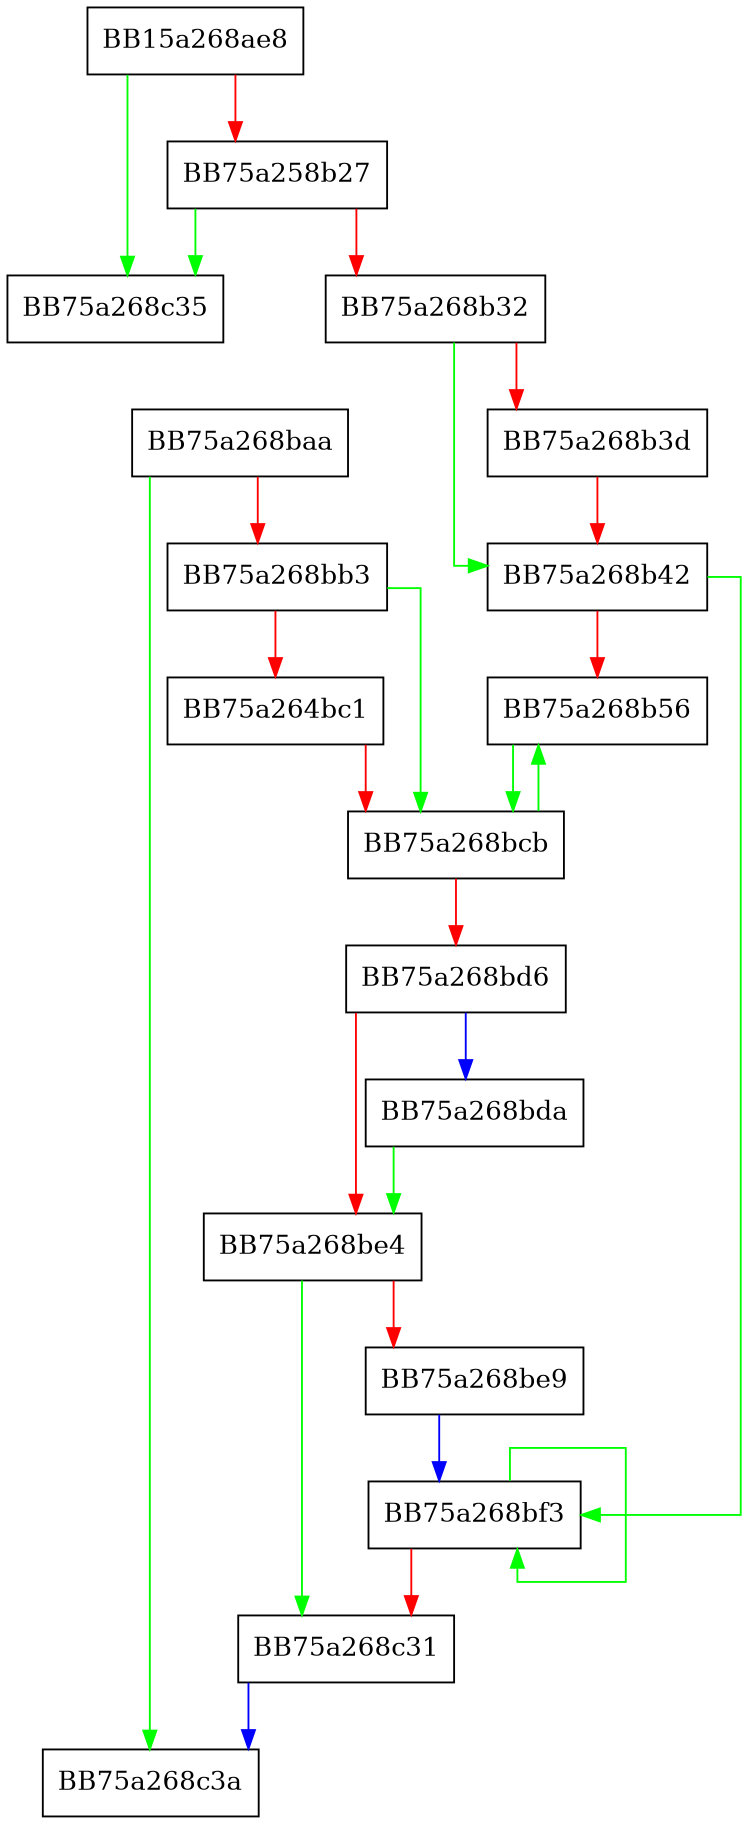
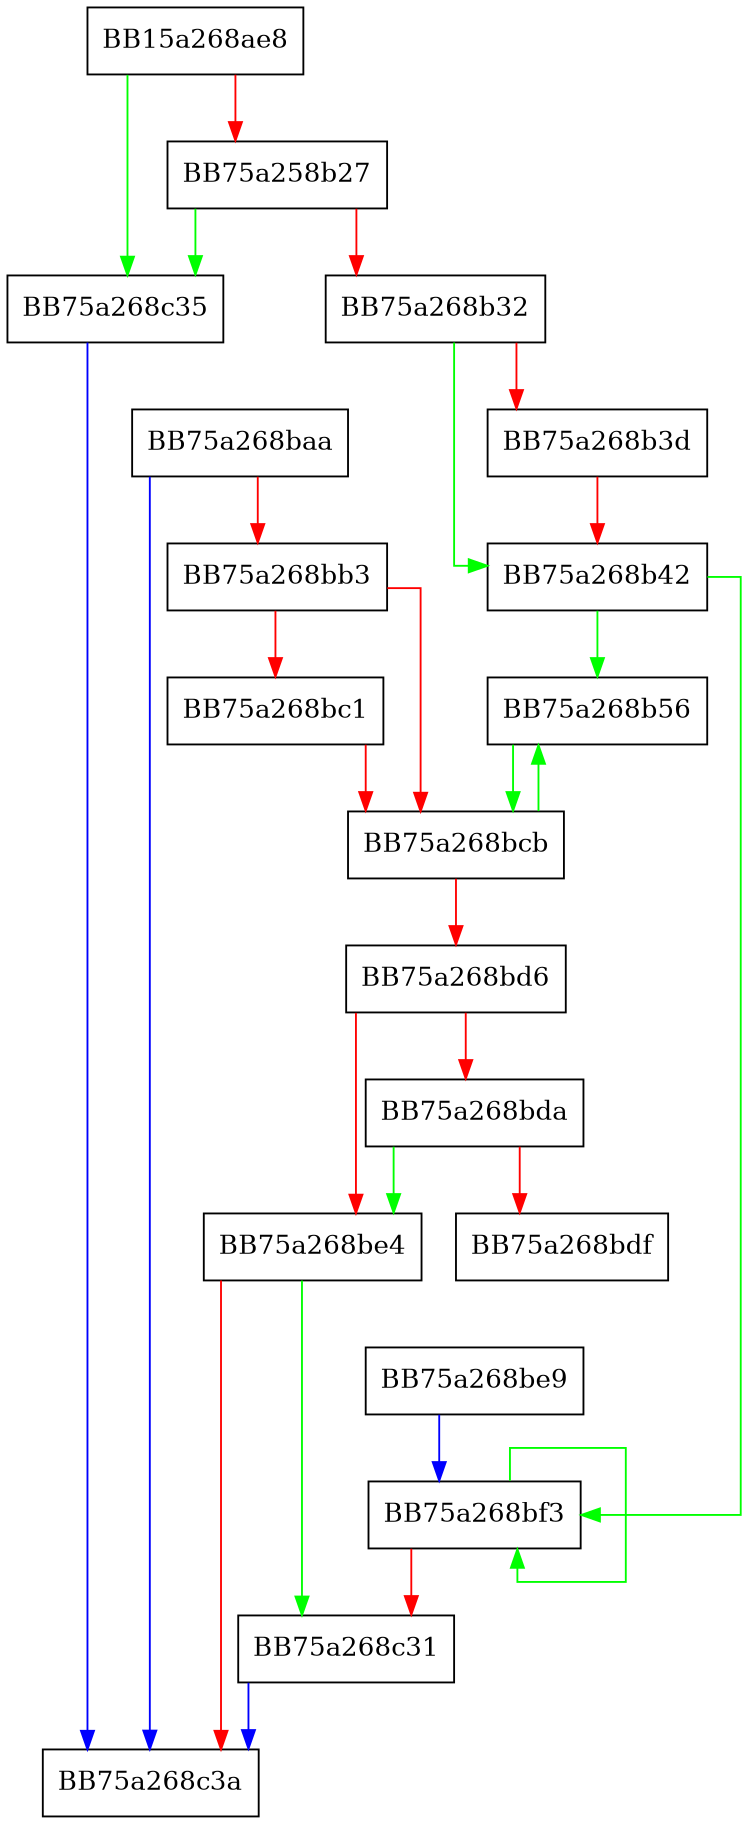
(597, 634) -> (597, 634)
(421, 674) -> (421, 674)
(275, 711) -> (275, 711)
(466, 1036) -> (466, 1036)
none -> (87, 1037)
(150, 1104) -> (150, 1104)
none -> (562, 1247)
(394, 1304) -> (221, 1506)
